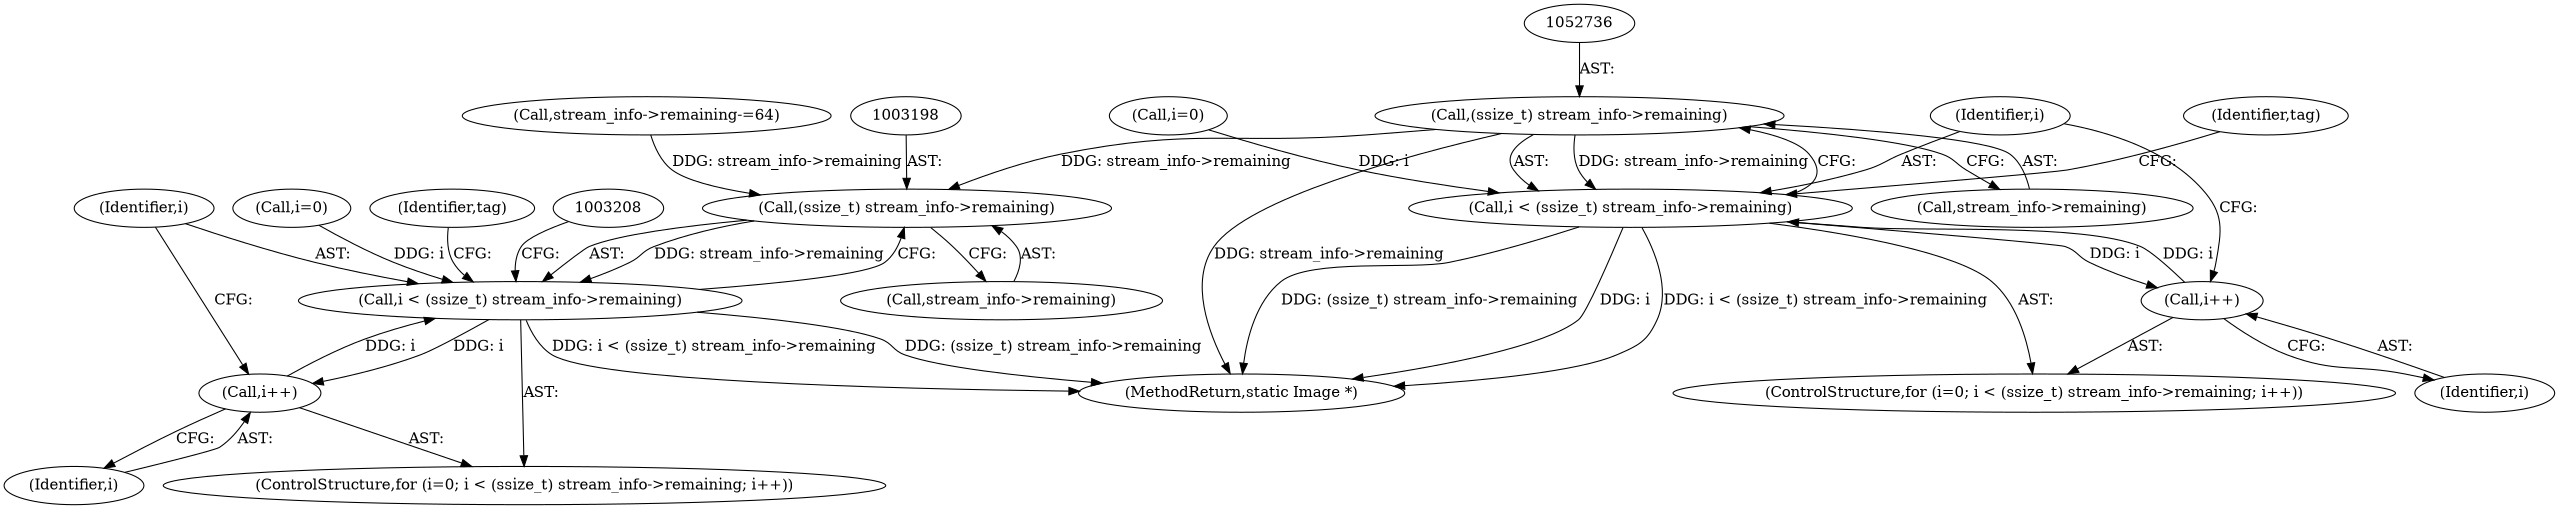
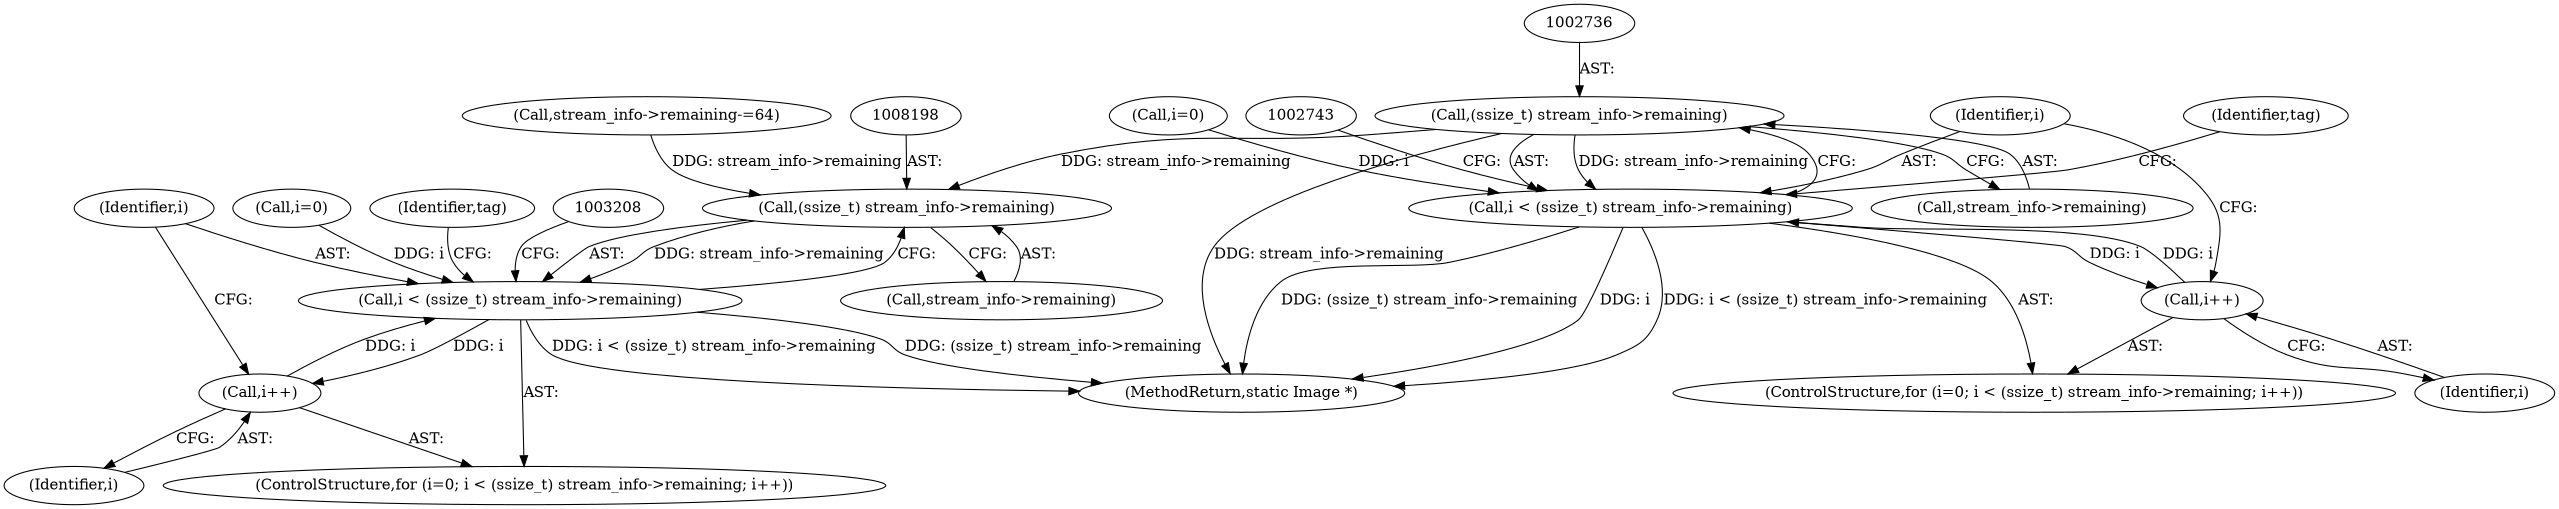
(1580, 23) -> (1580, 23)
(906, 116) -> (906, 116)
none -> (1301, 116)
